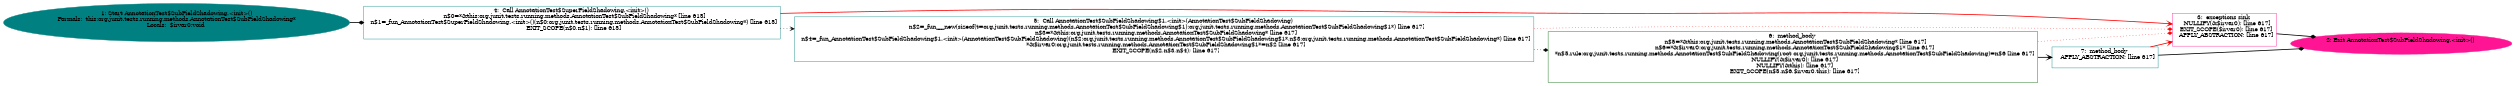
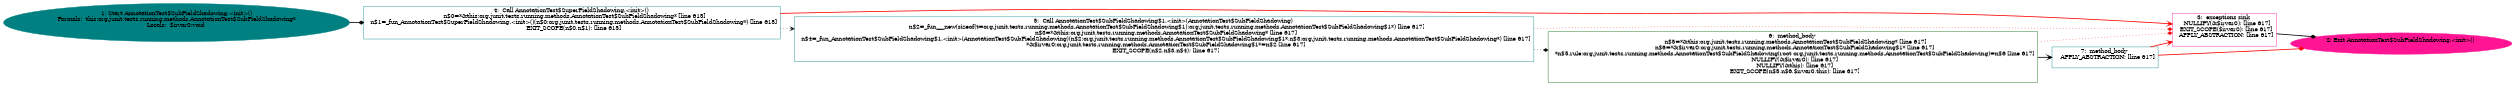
(2228, 52) -> (2228, 52)
